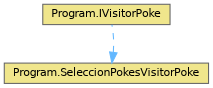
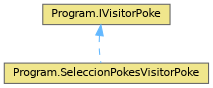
(114, 39) -> (99, 49)
